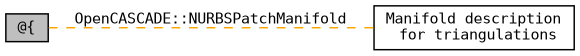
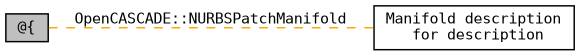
(474, 28) -> (474, 28)
